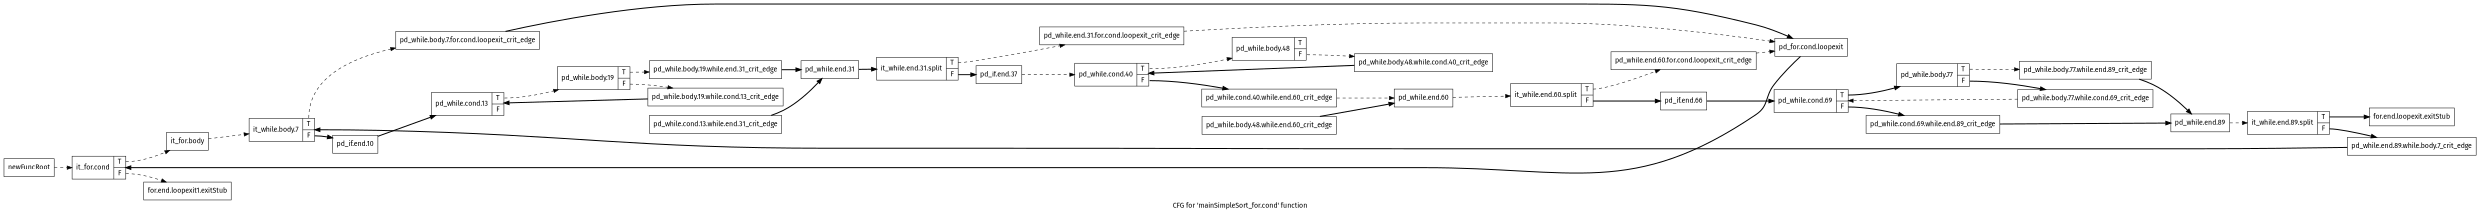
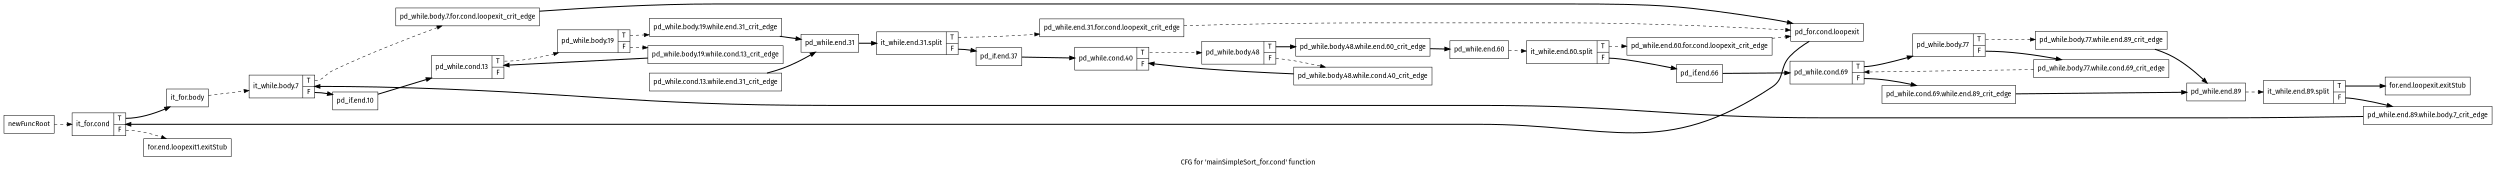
none -> (1283, 47)
(1046, 75) -> (1046, 58)
(1269, 98) -> none
(146, 159) -> (146, 116)
